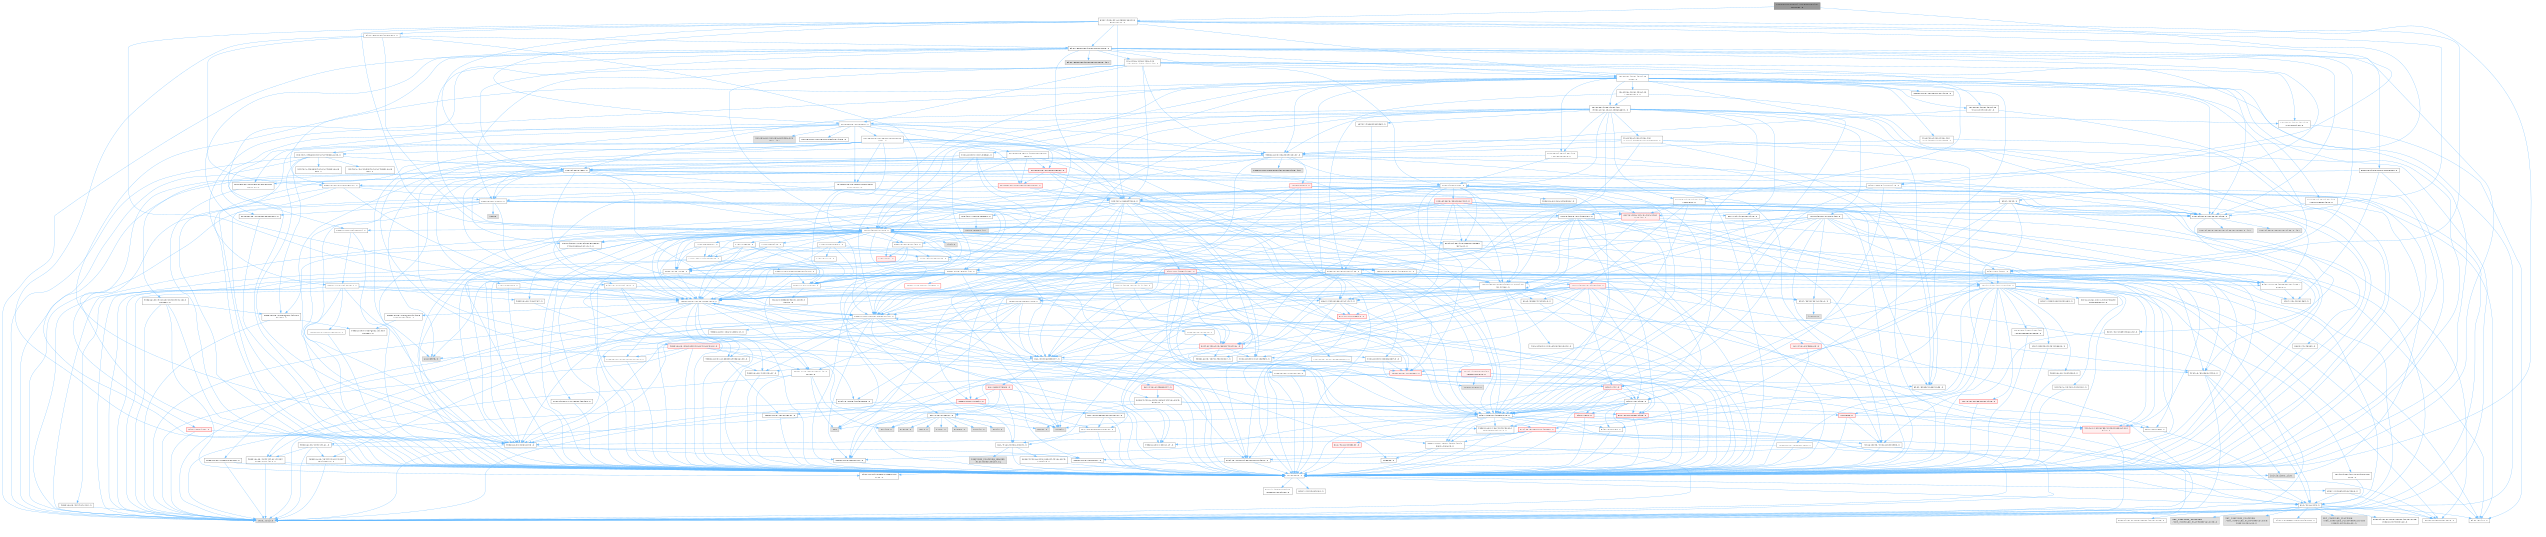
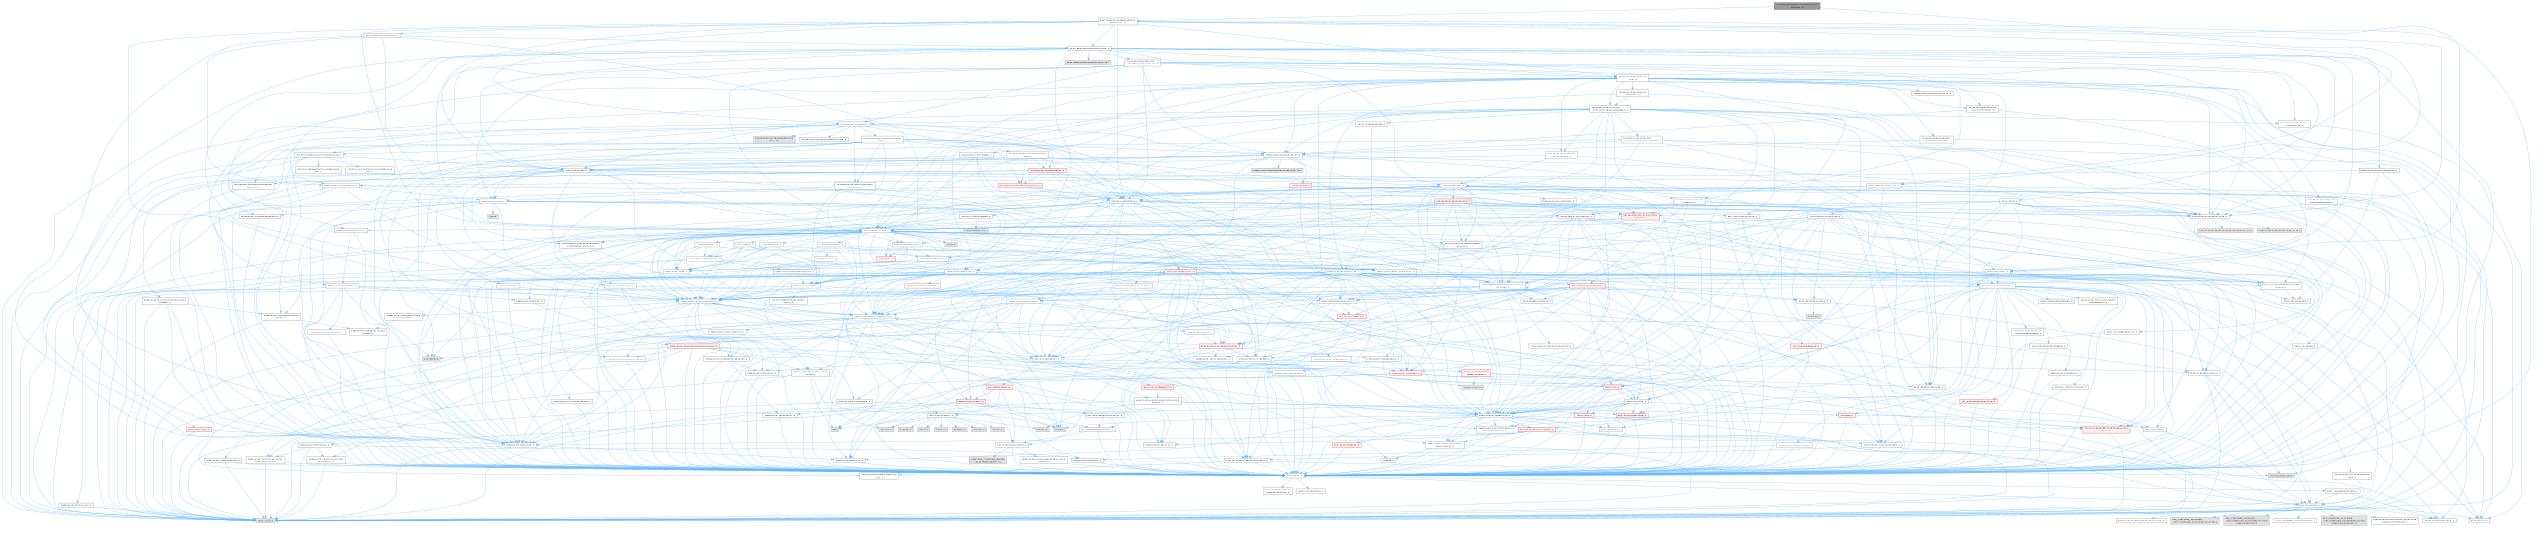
(1212, 340) -> (1208, 339)
(1208, 469) -> none
